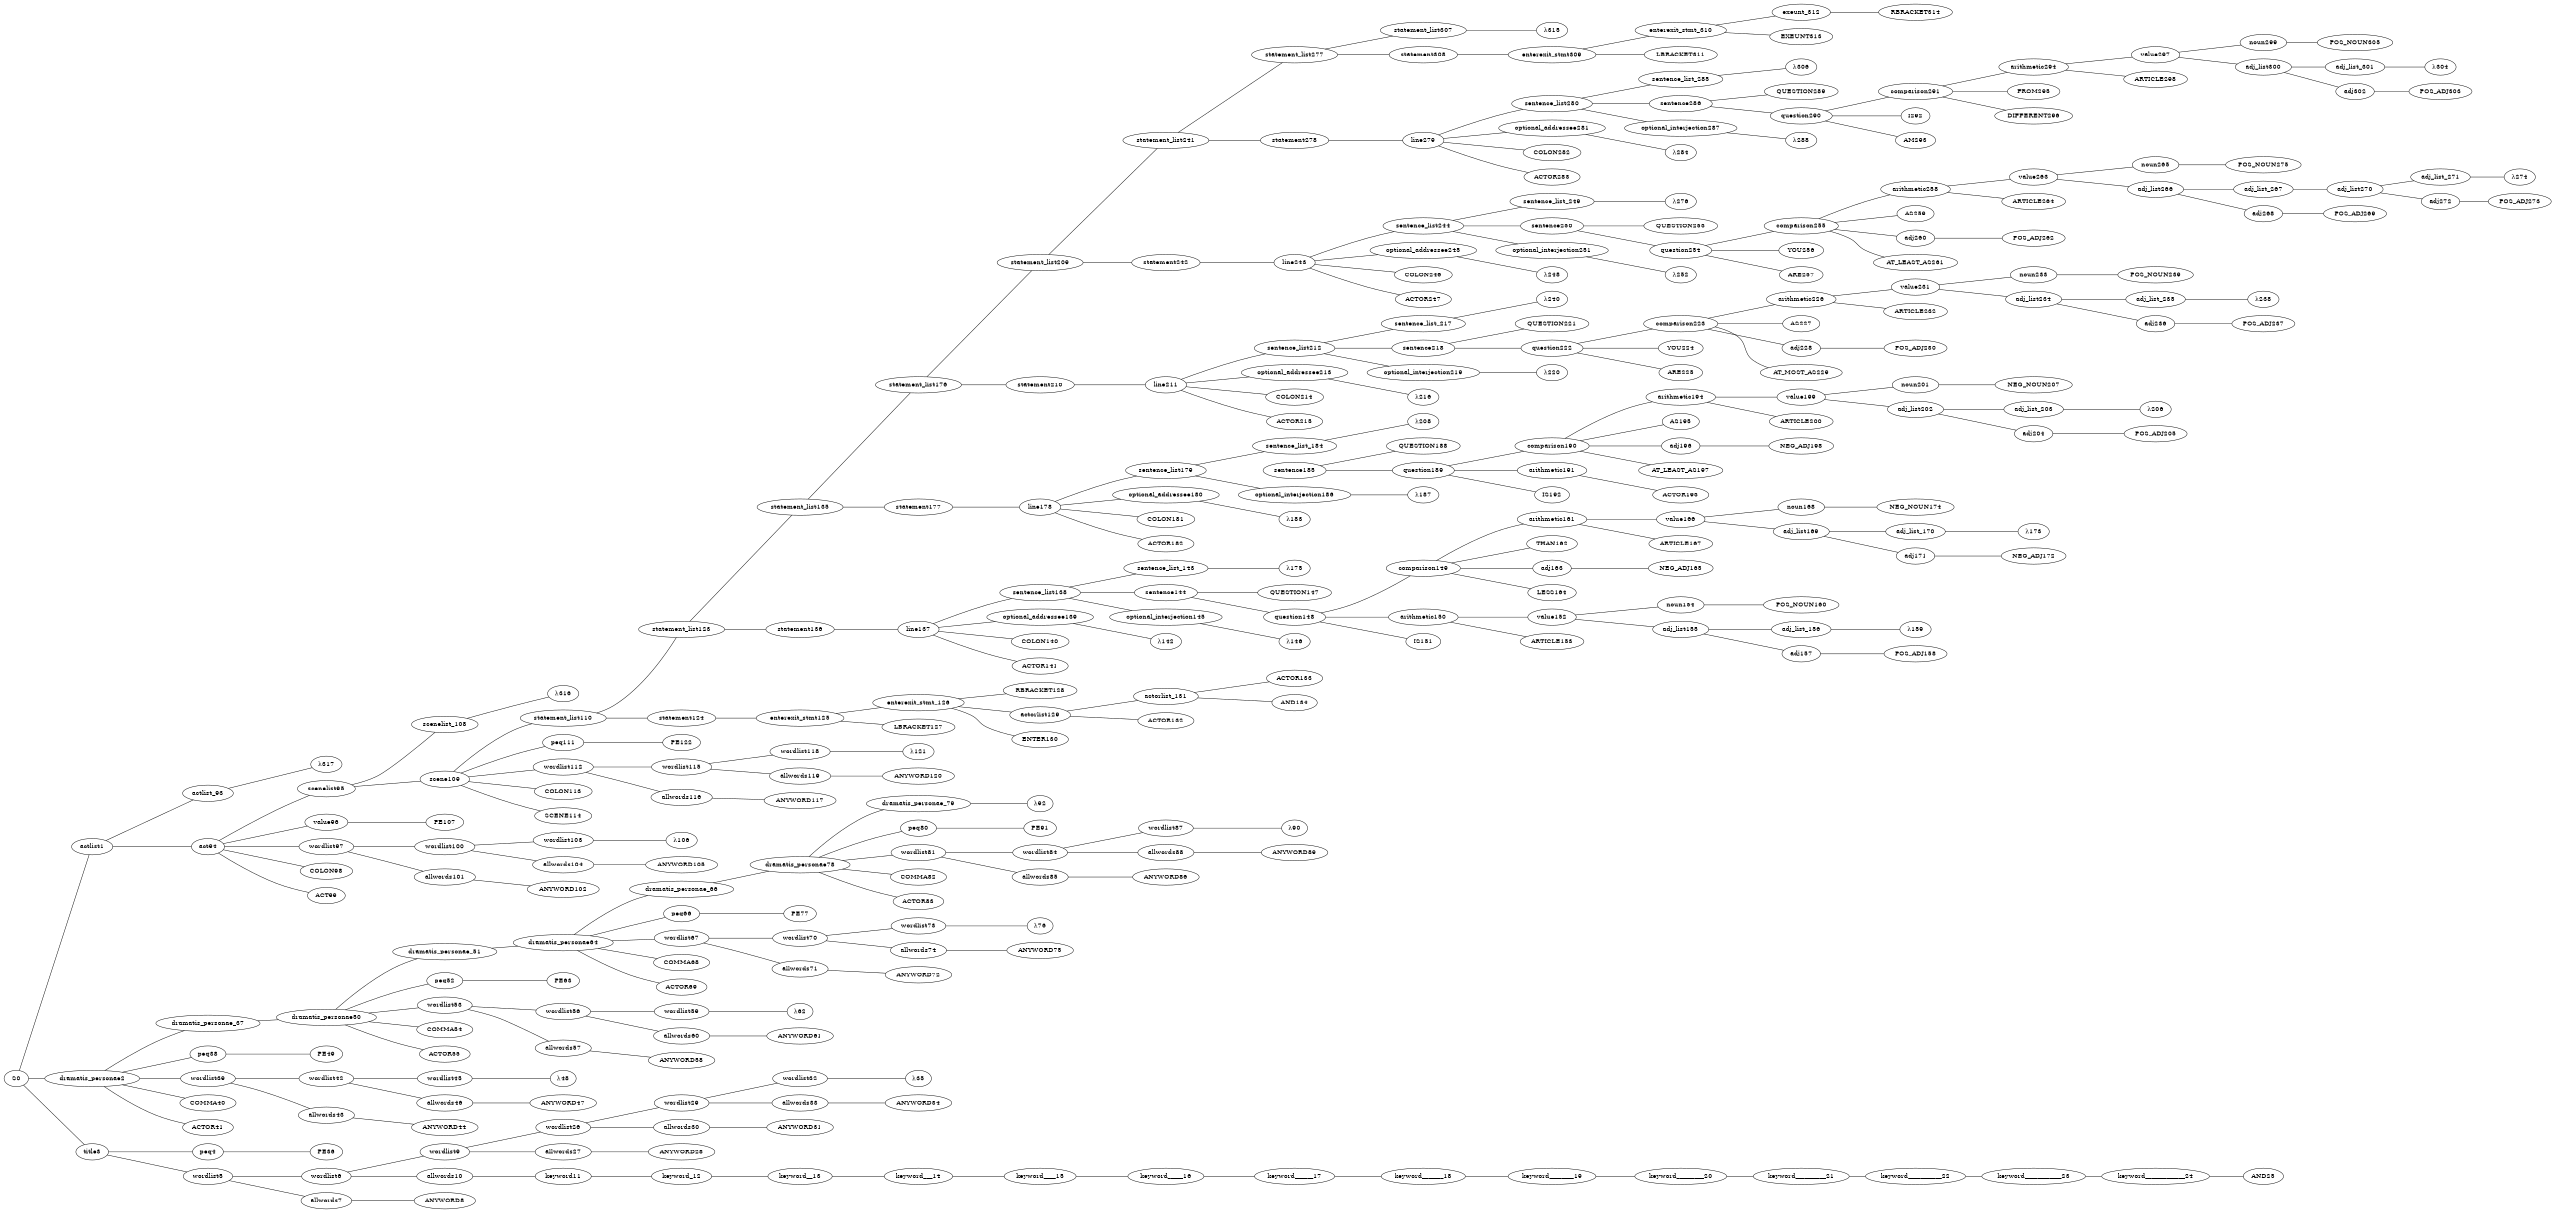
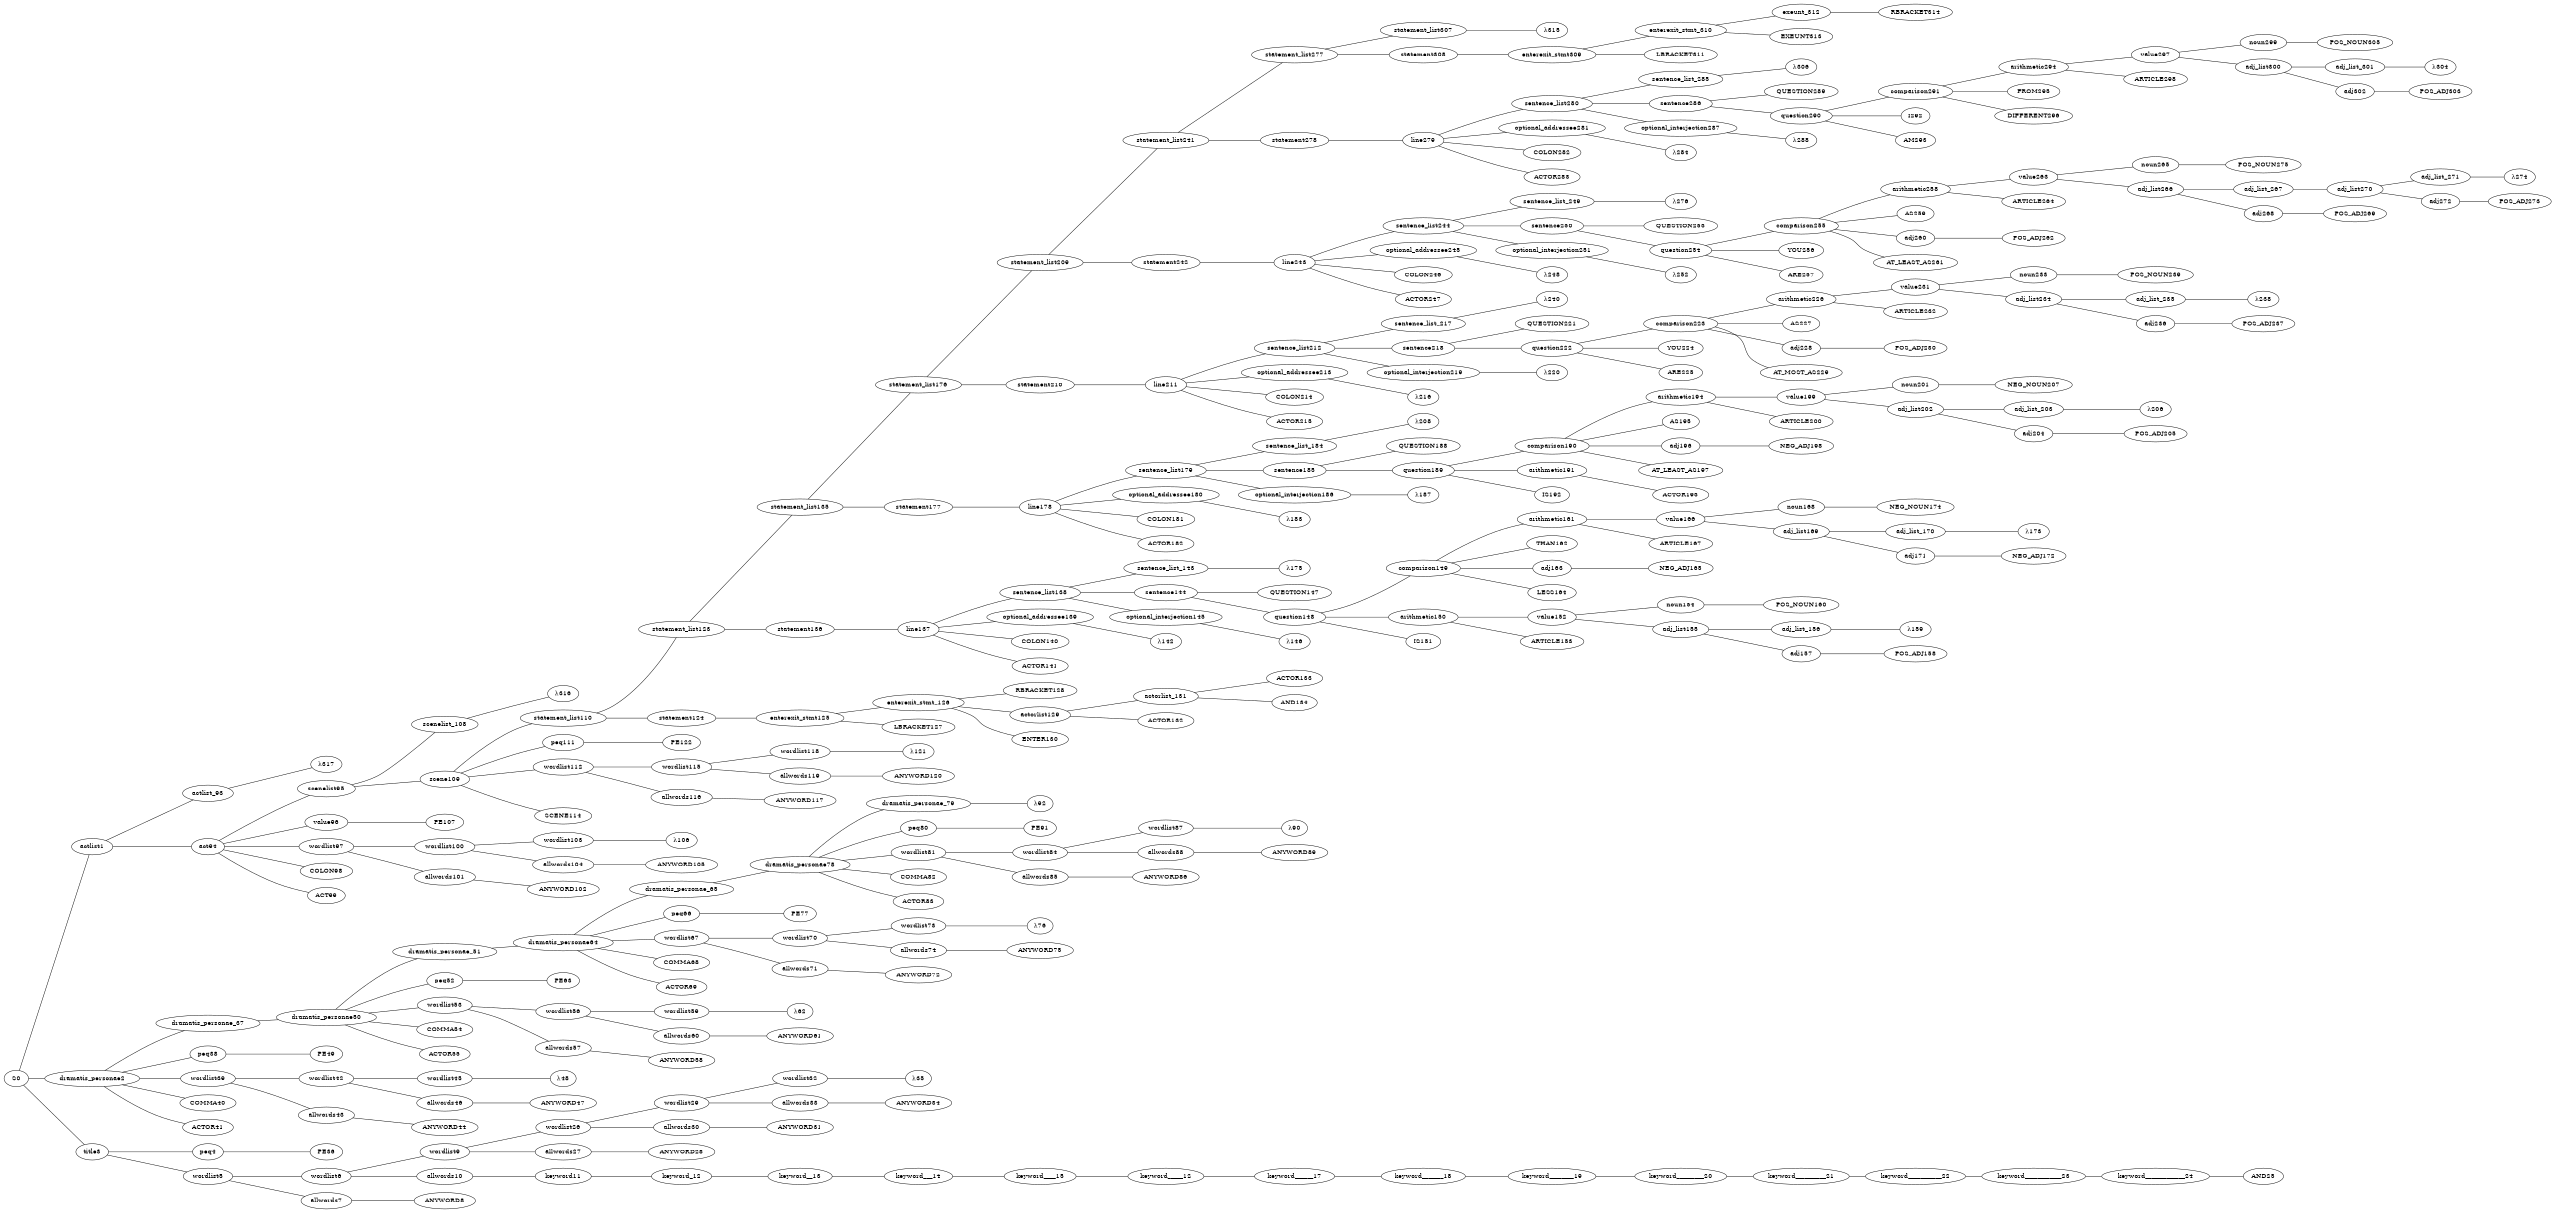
none -> (1235, 470)
(563, 791) -> none
(682, 889) -> (682, 889)
(1166, 1176) -> (1166, 1176)
